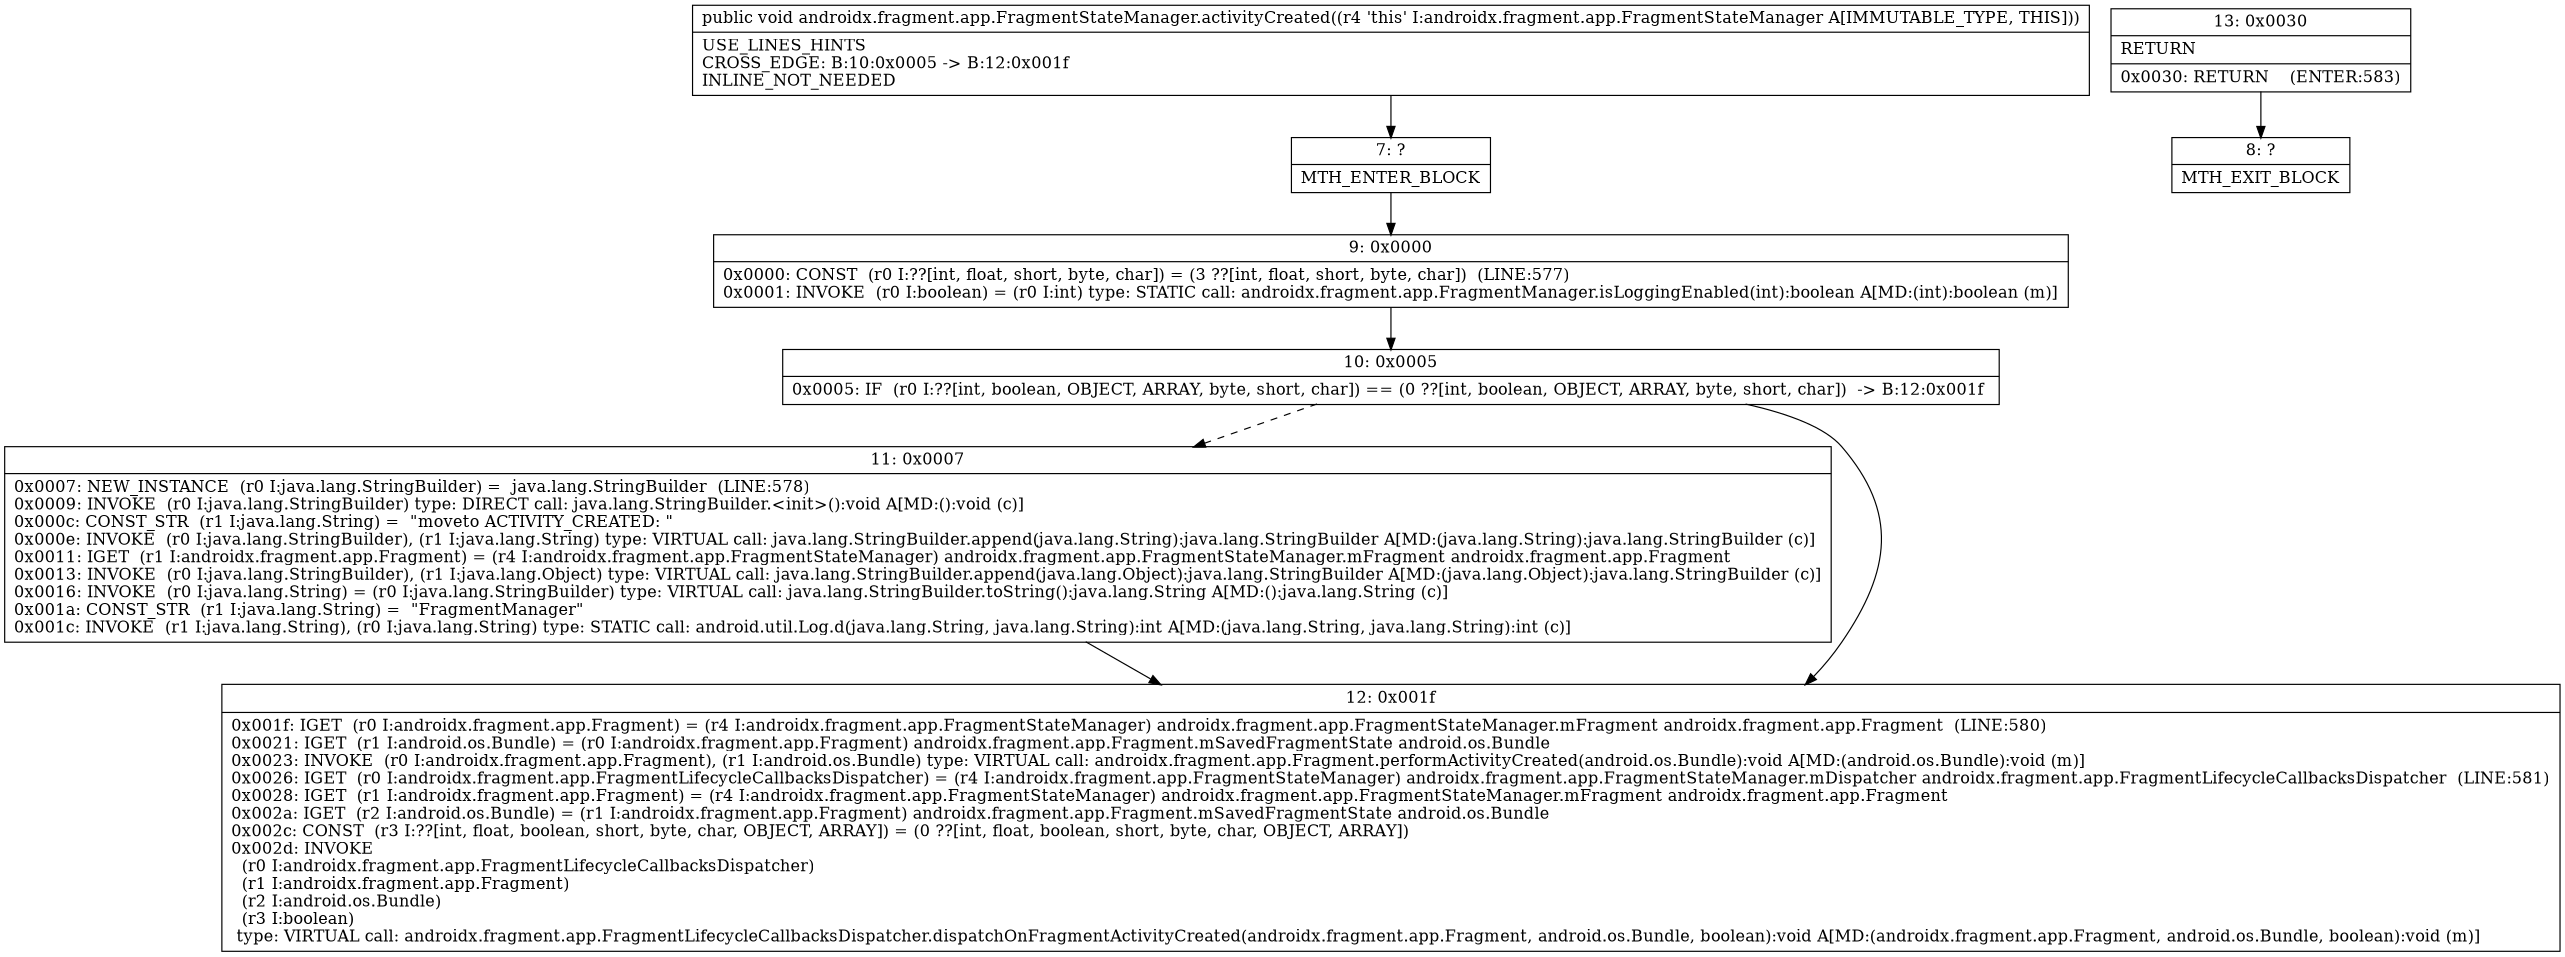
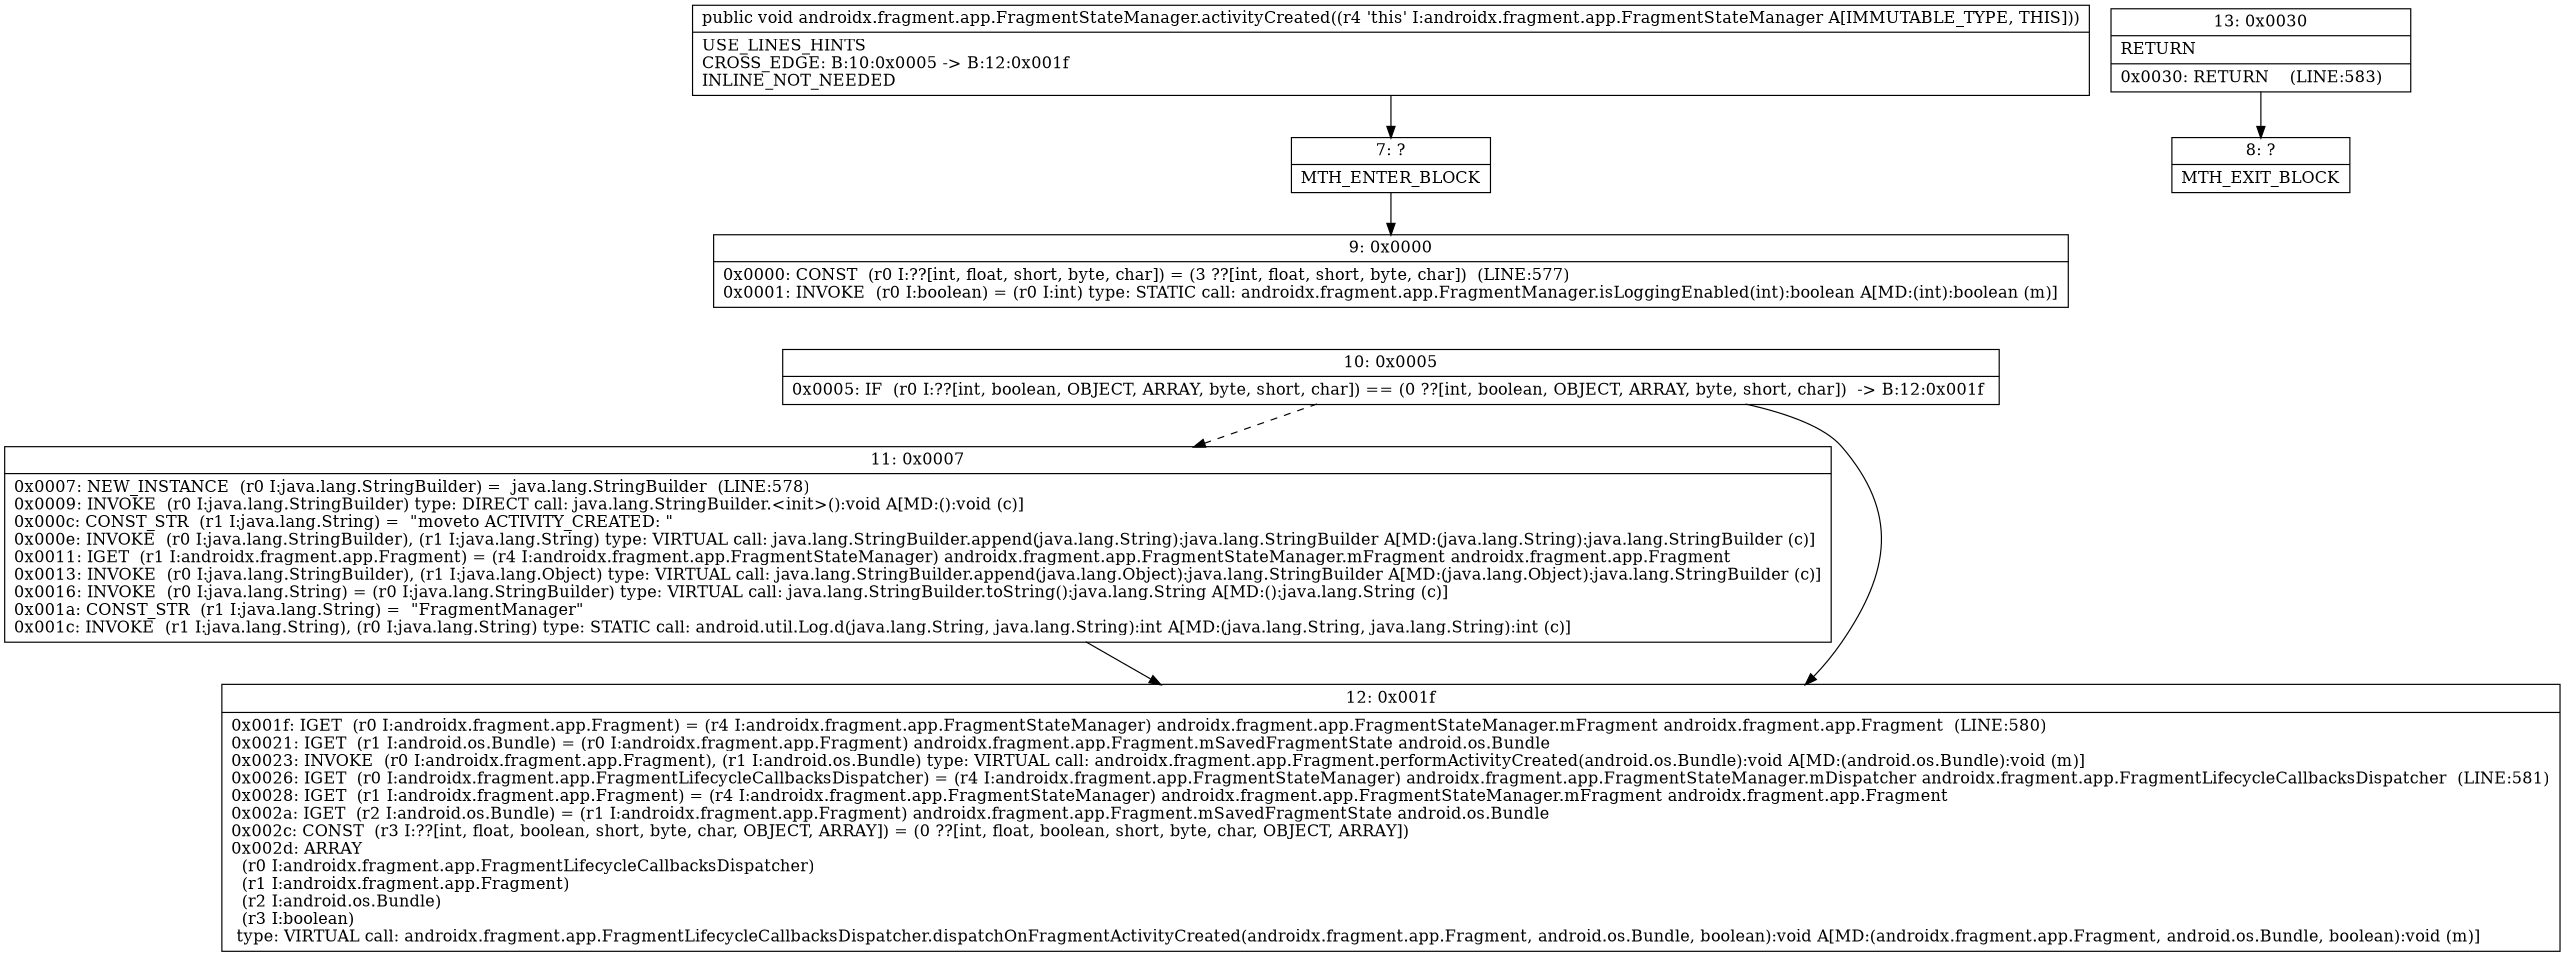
(2261, 77) -> (2252, 77)
(1391, 323) -> none
(308, 849) -> (302, 849)
